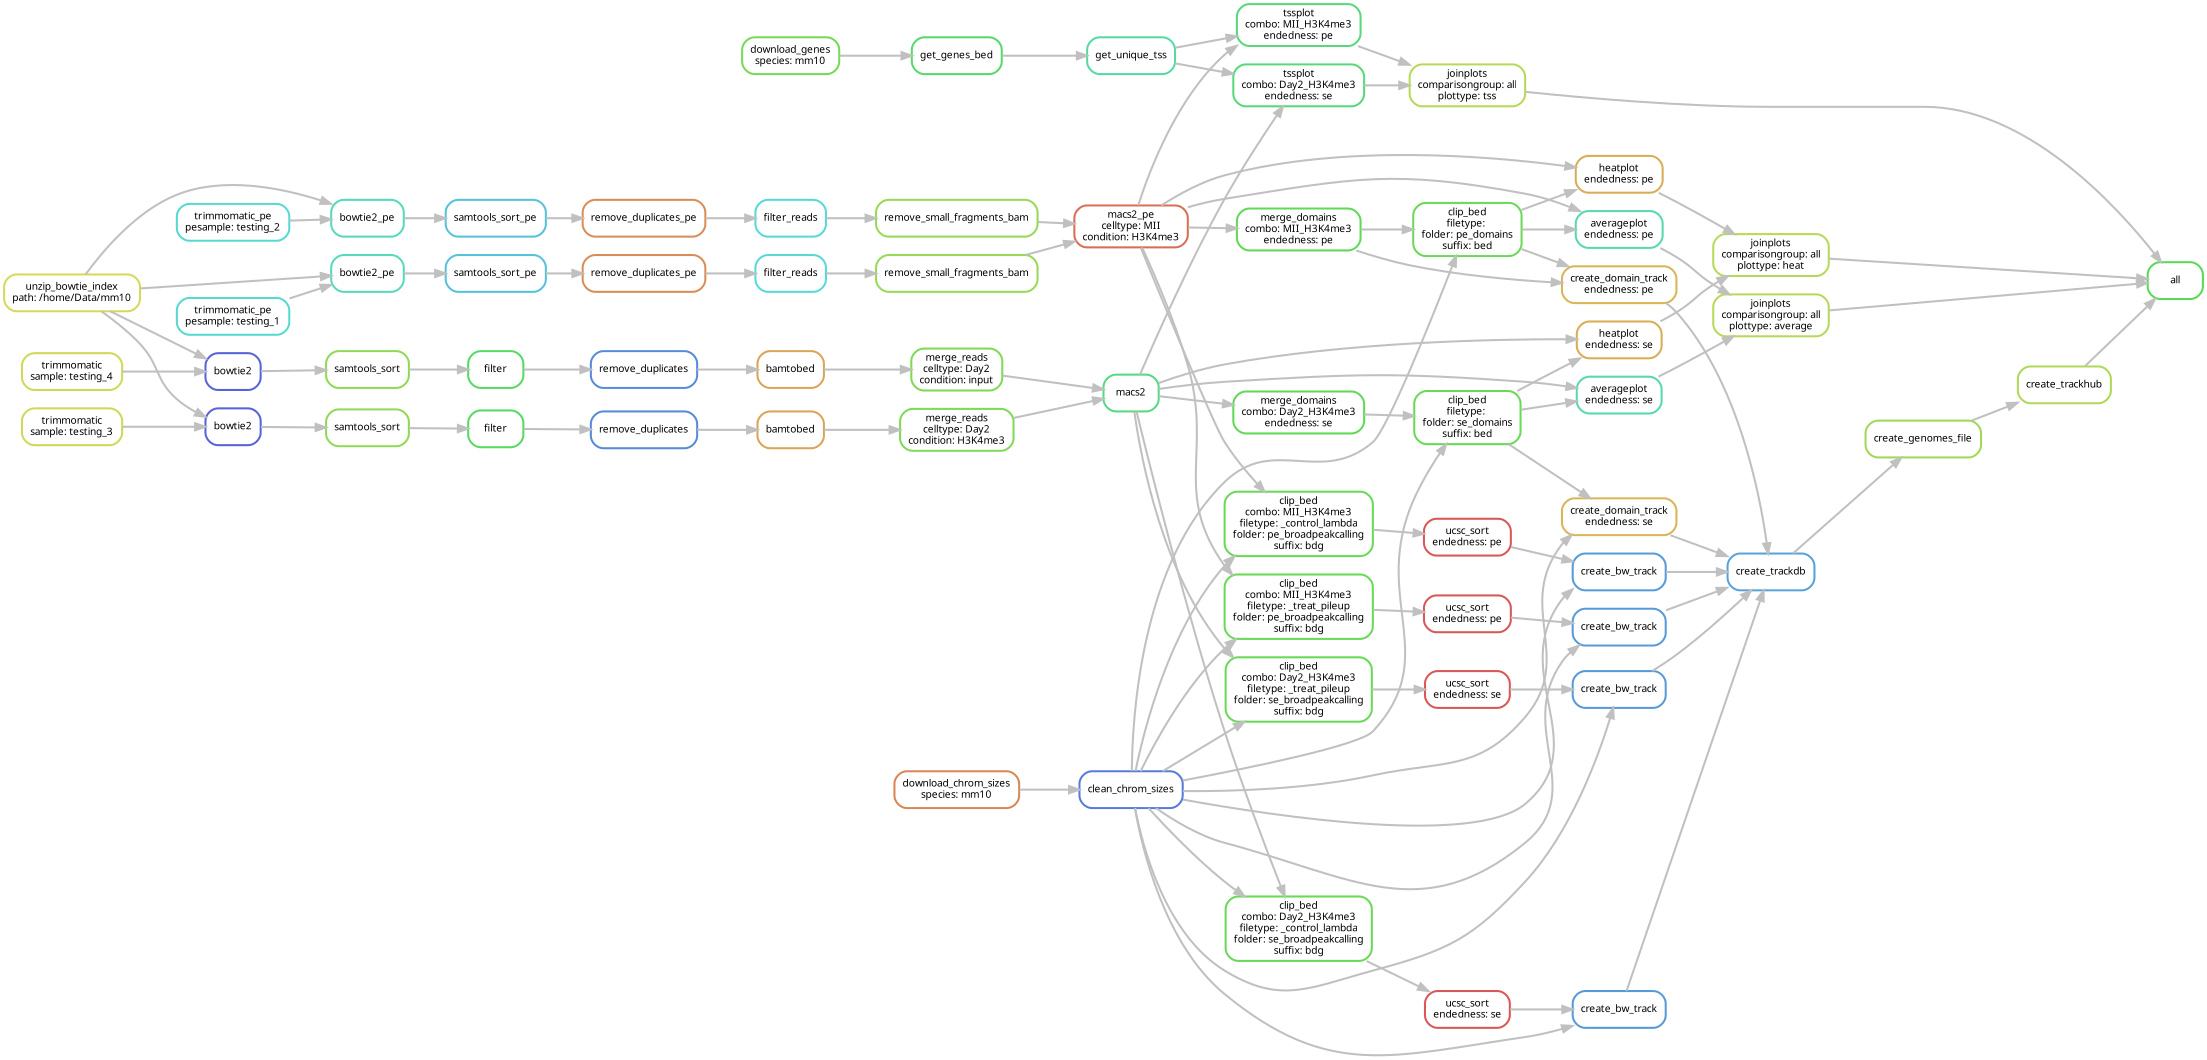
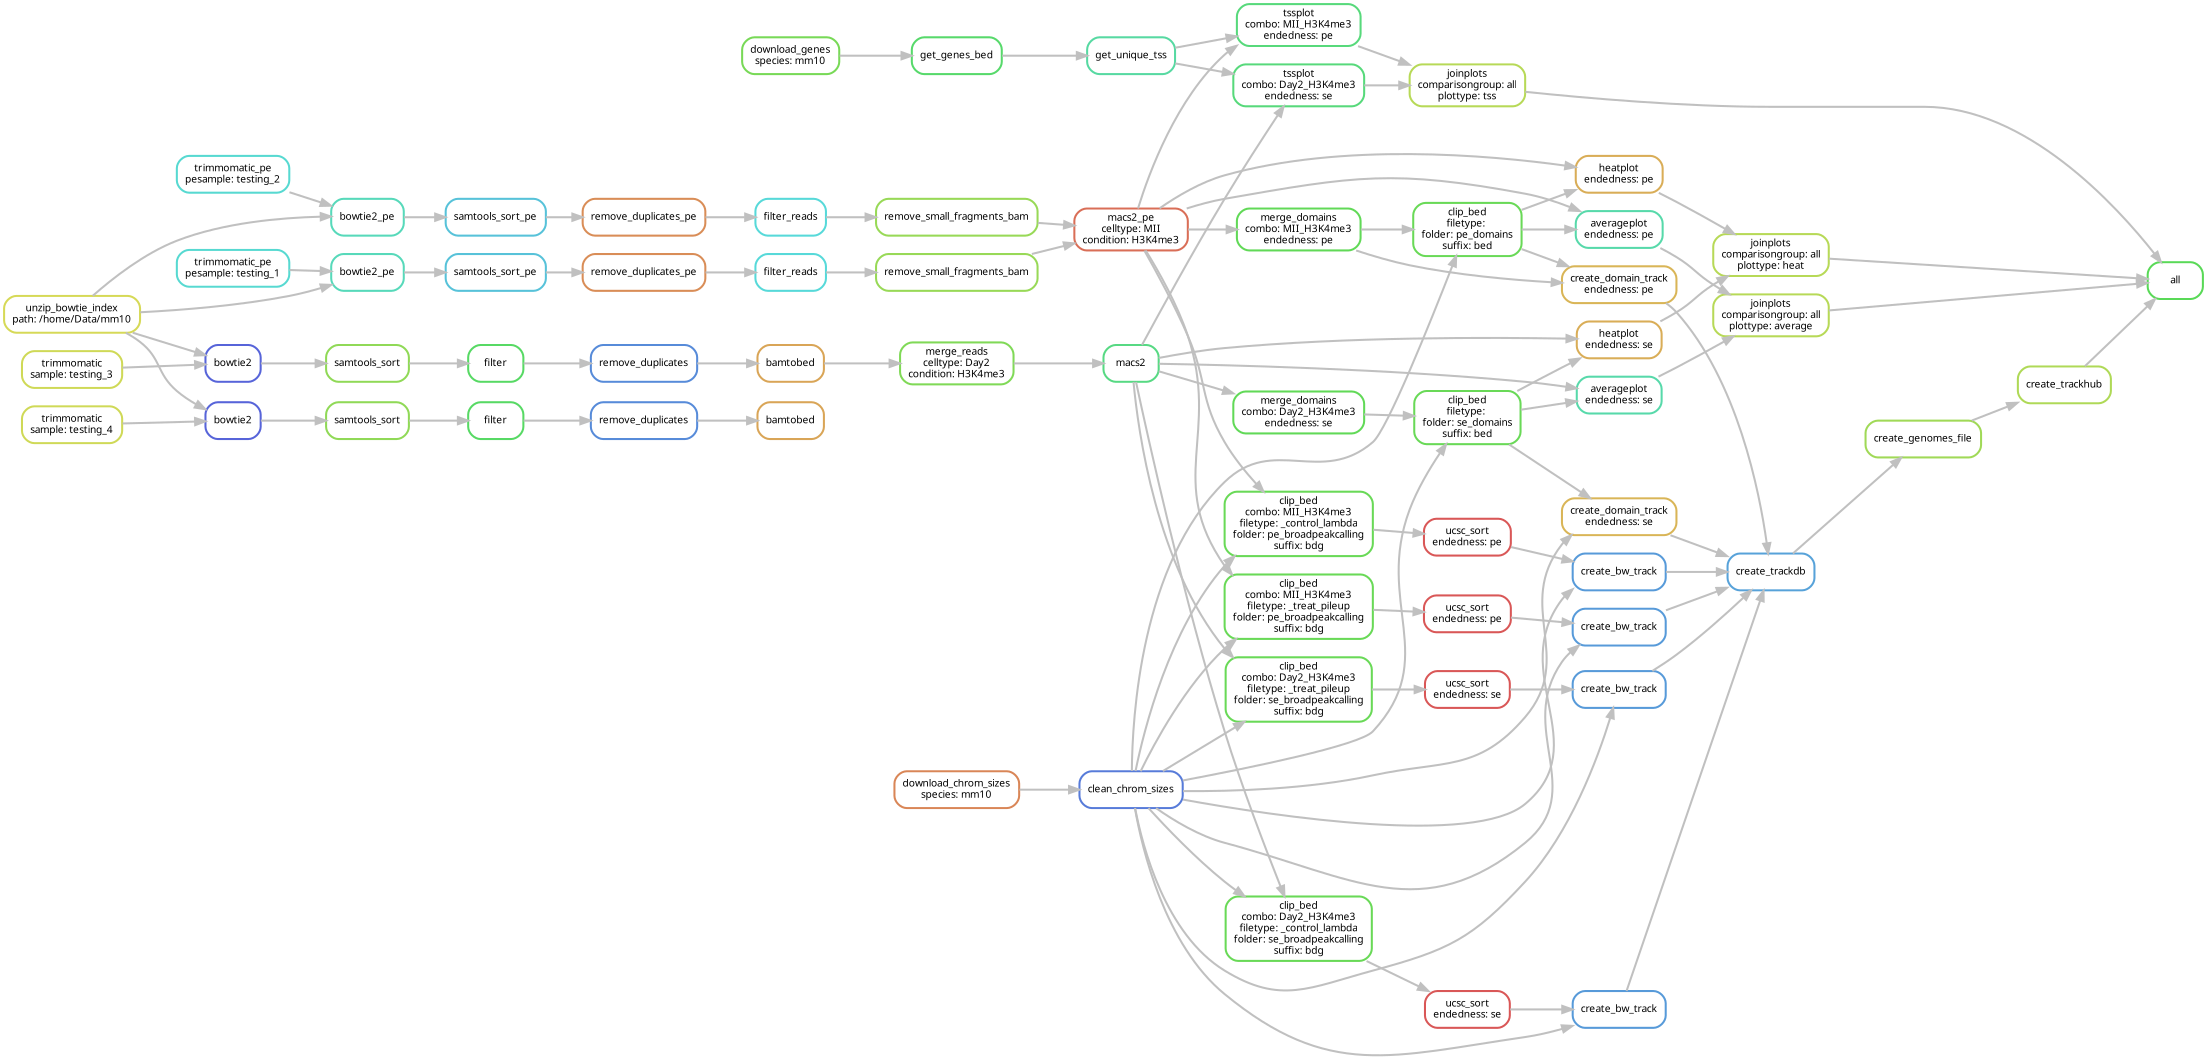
(957, 370) -> none
